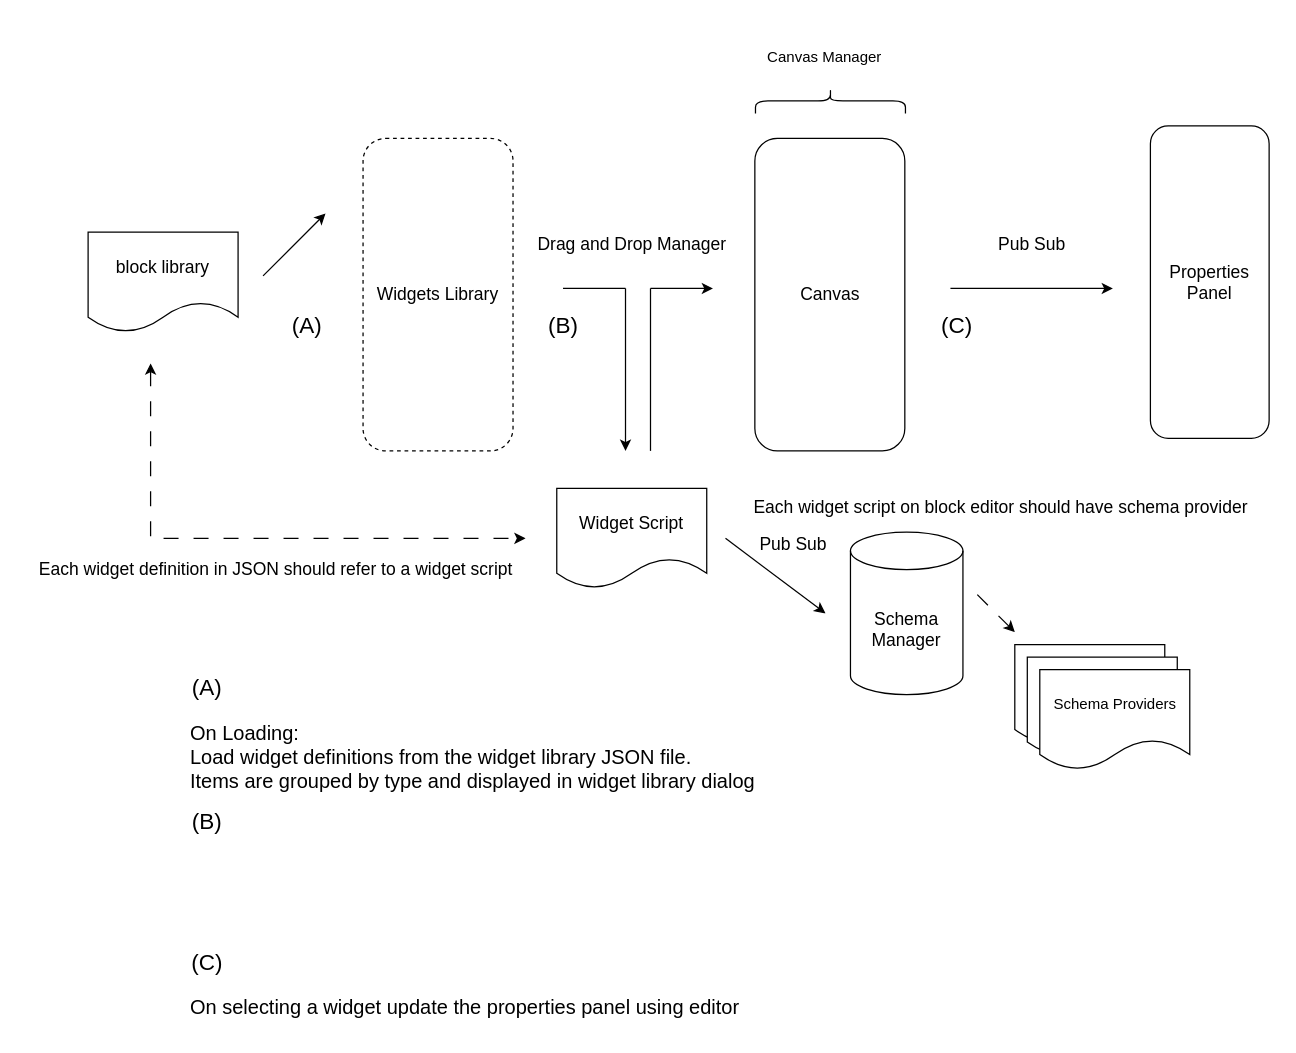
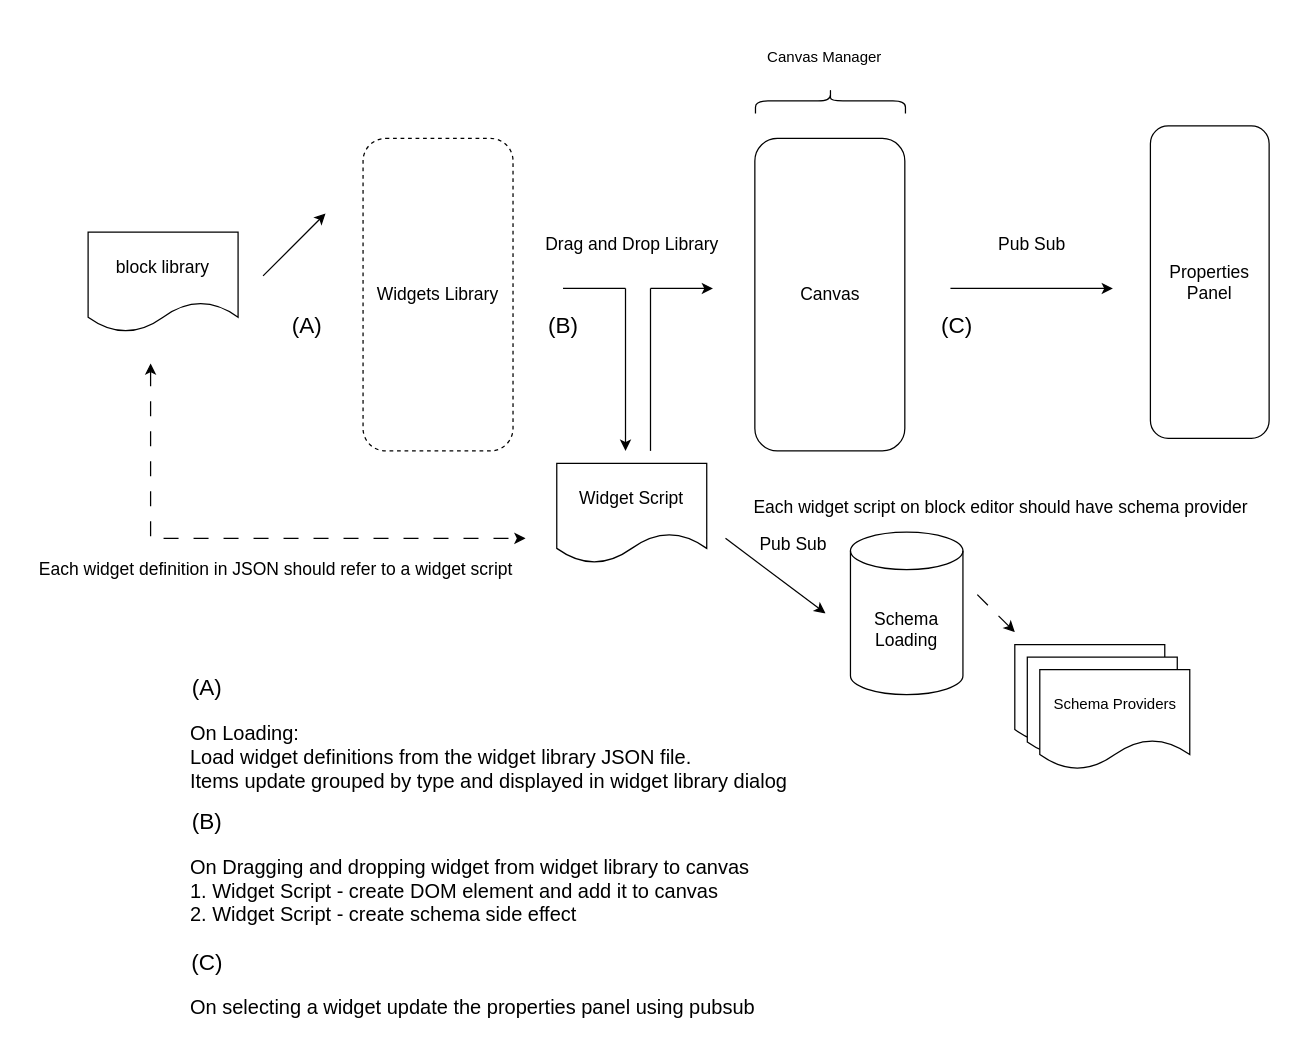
(633, 244) -> (633, 244)
(632, 538) -> (632, 513)
(907, 629) -> (907, 629)
(502, 757) -> (519, 757)
none -> (482, 891)
(496, 1007) -> (499, 1007)
